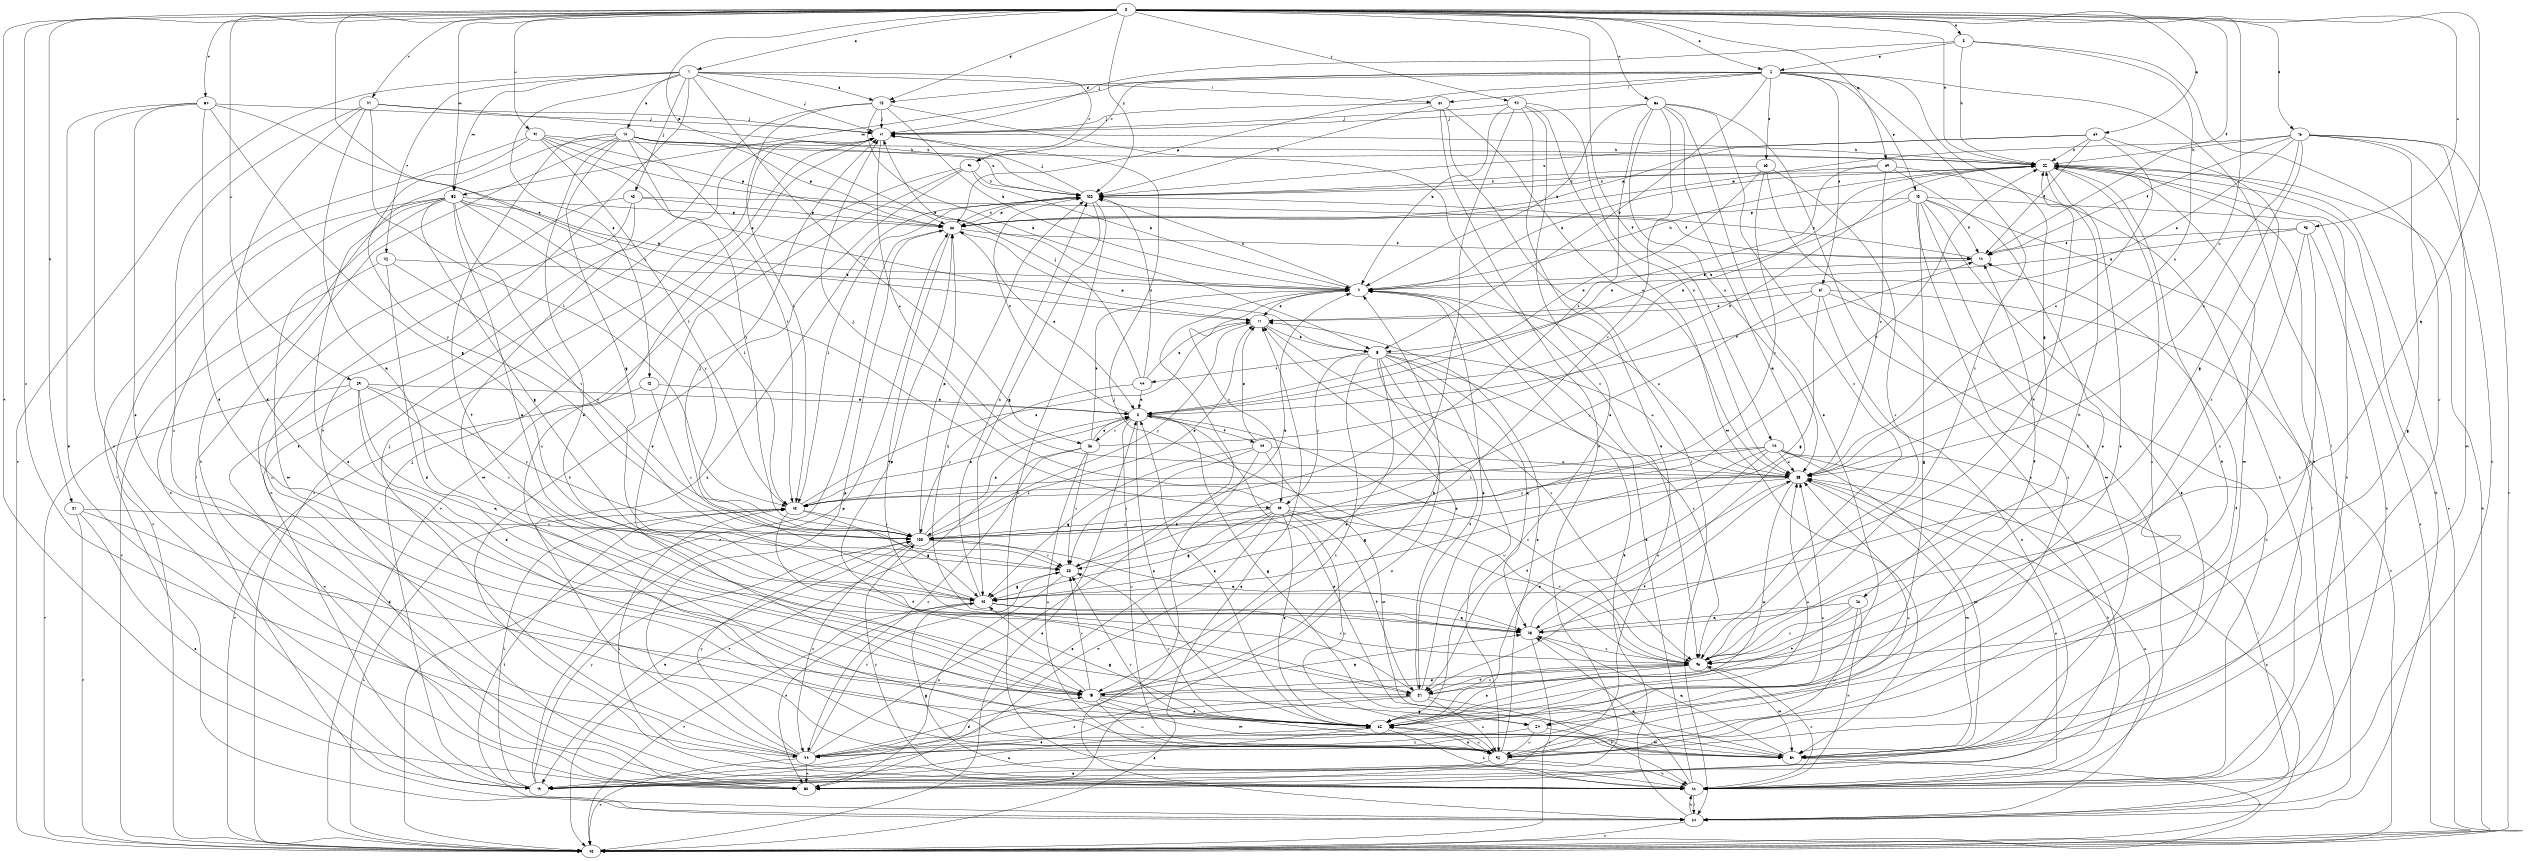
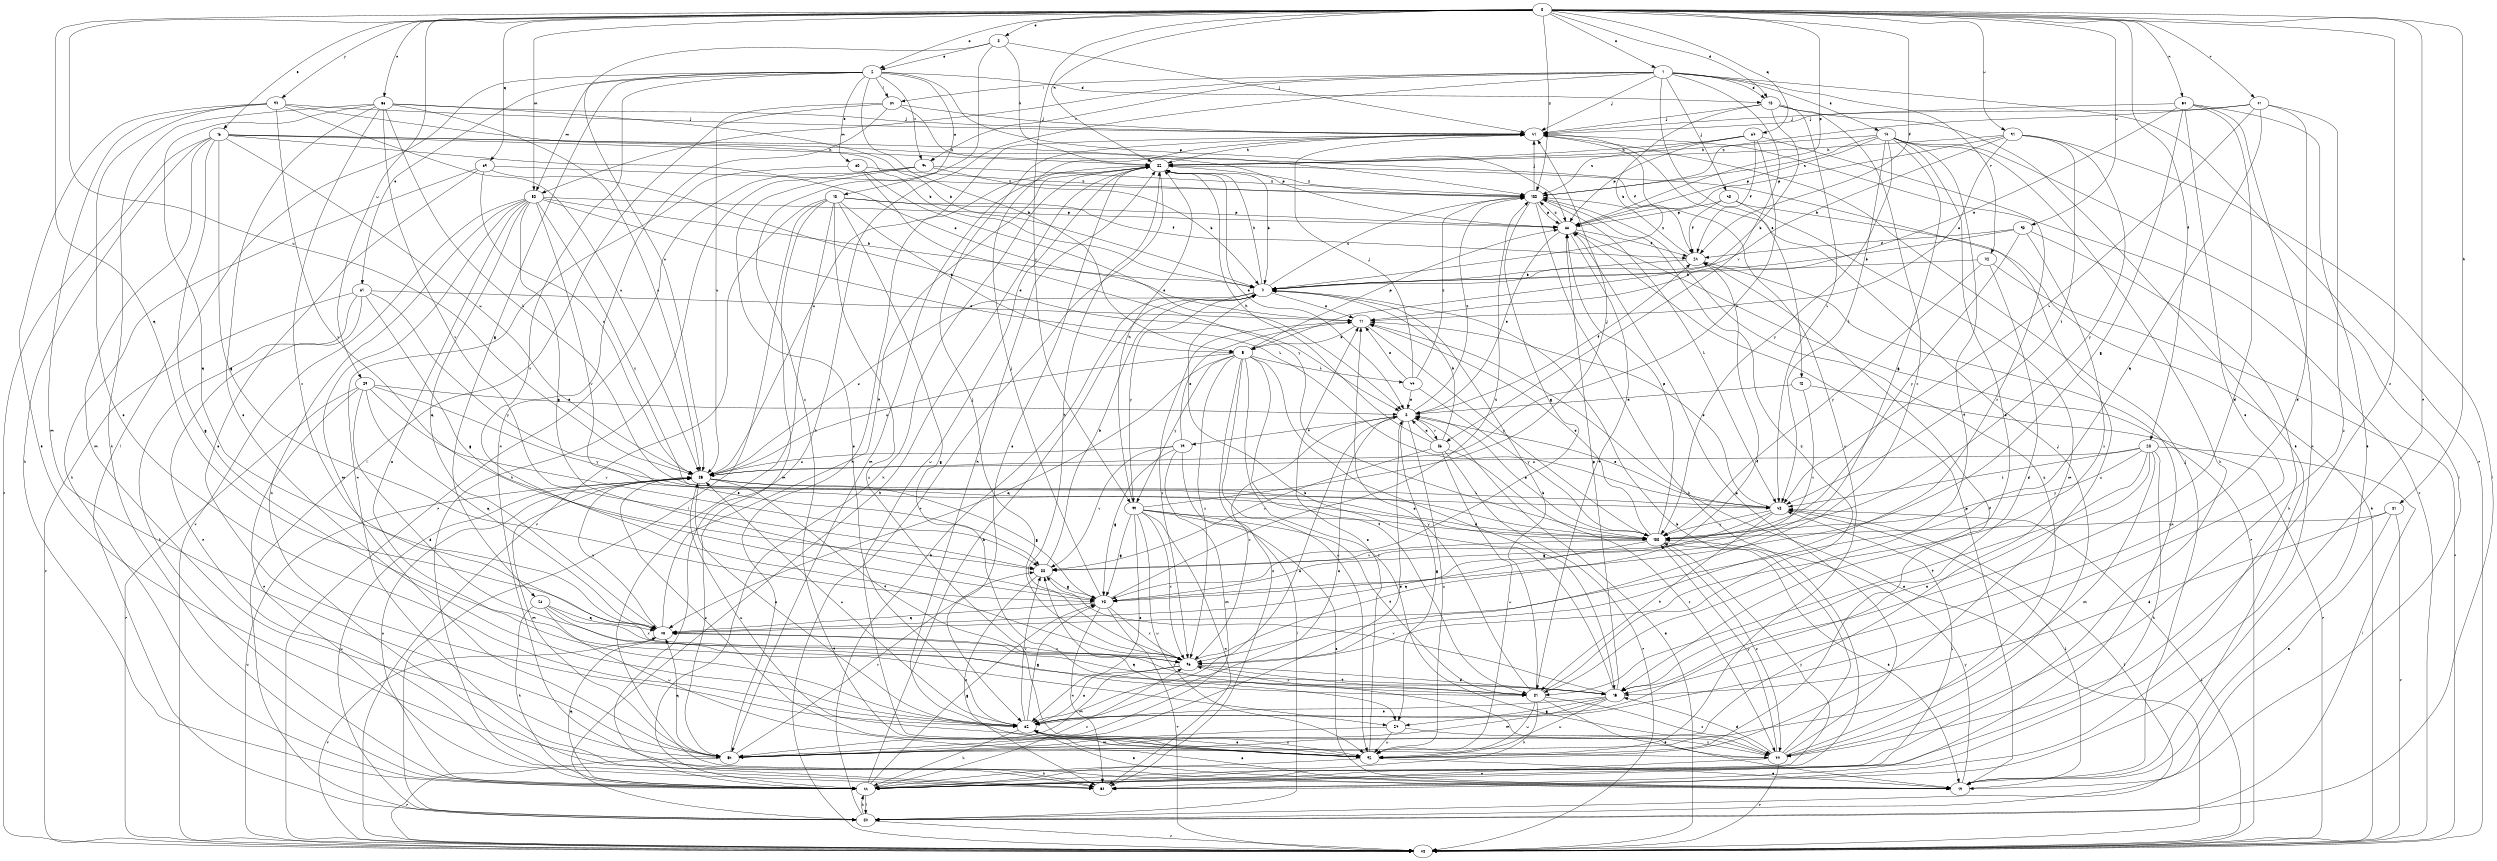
(1896, 424) -> none
(317, 530) -> (1981, 729)
(1967, 648) -> (1874, 431)
